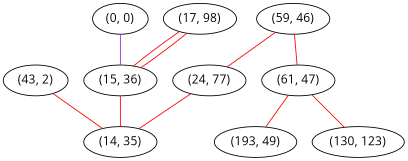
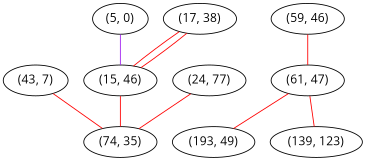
(120, 19) -> (120, 19)
(200, 19) -> (200, 19)
(251, 50) -> none
(36, 80) -> (36, 80)
(120, 80) -> (120, 80)
(120, 142) -> (120, 142)
(358, 142) -> (316, 142)
